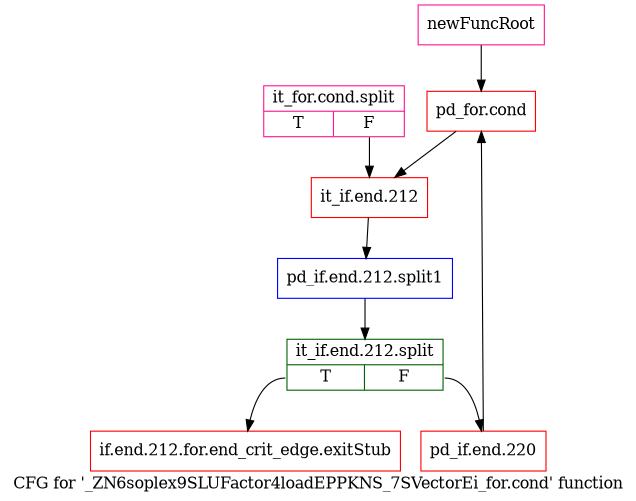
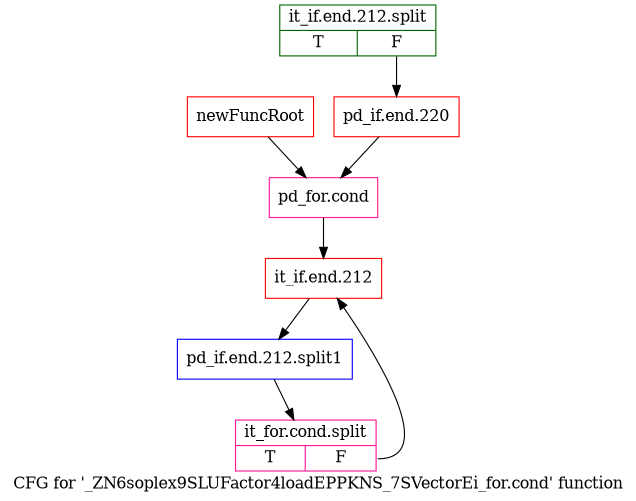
(481, 25) -> (250, 117)
(481, 111) -> (324, 198)
(365, 313) -> (282, 395)
(245, 451) -> none
